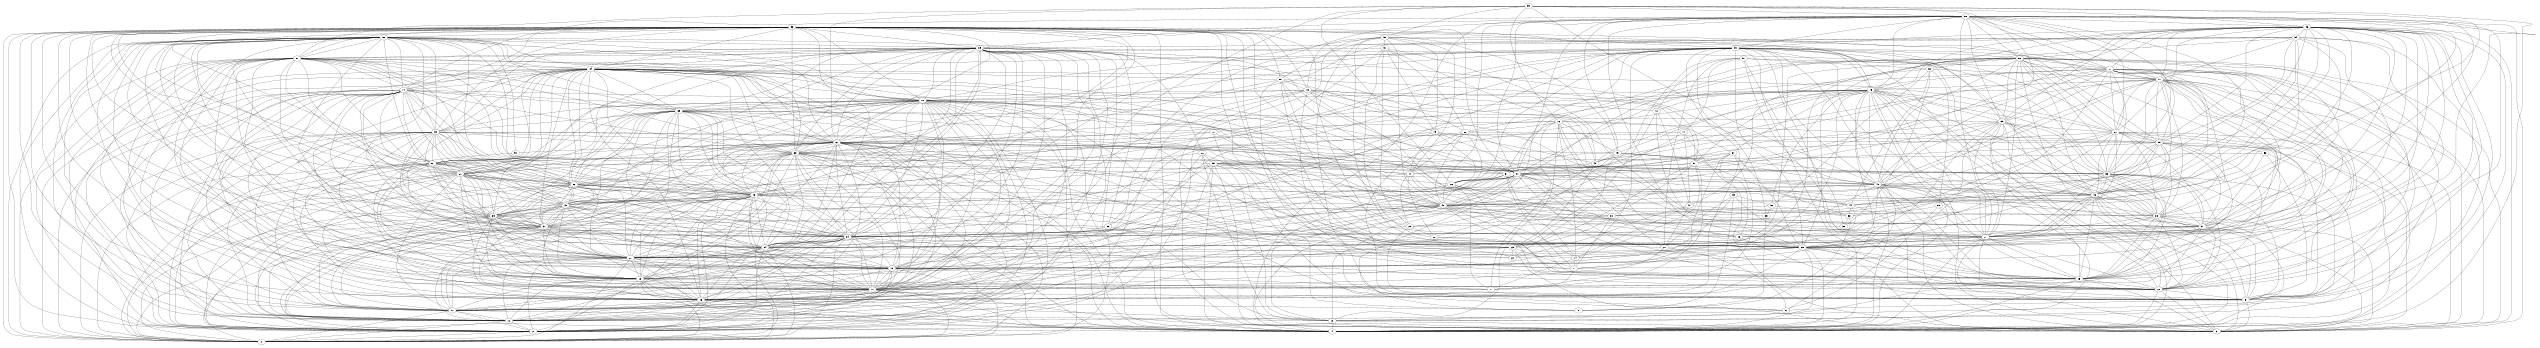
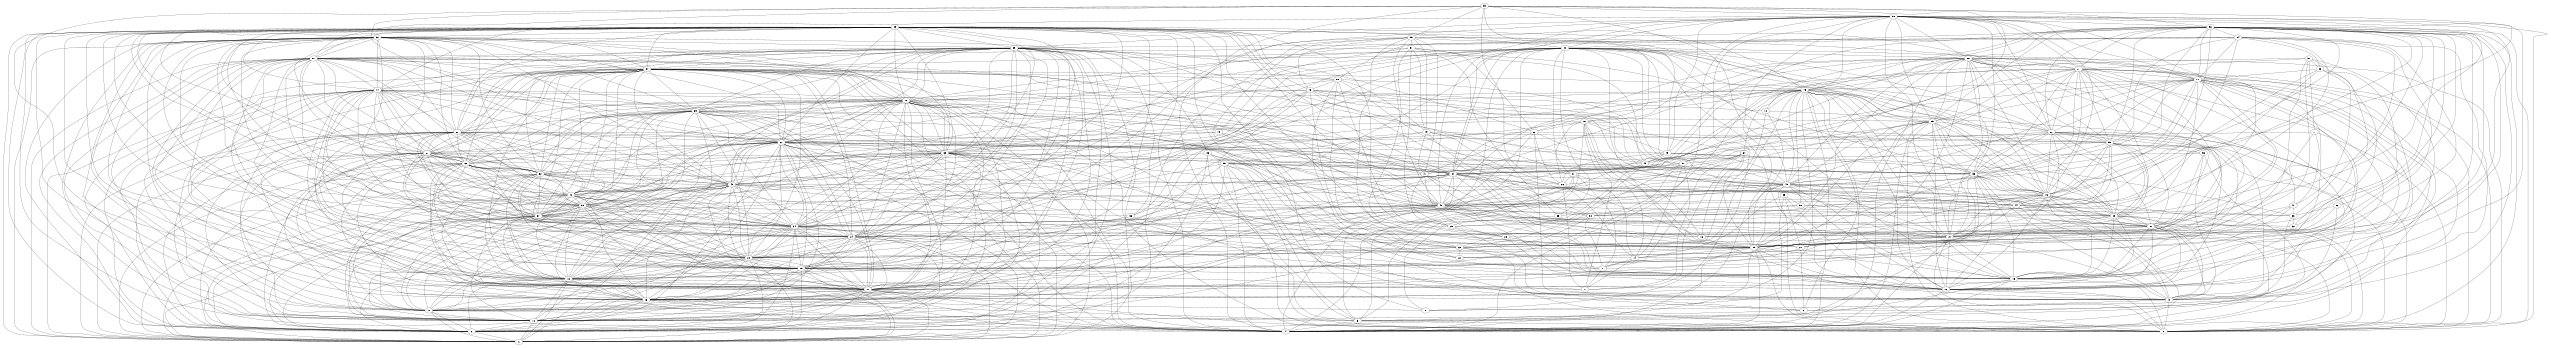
(516, 153) -> none
(632, 158) -> none
(1125, 242) -> (1013, 249)
